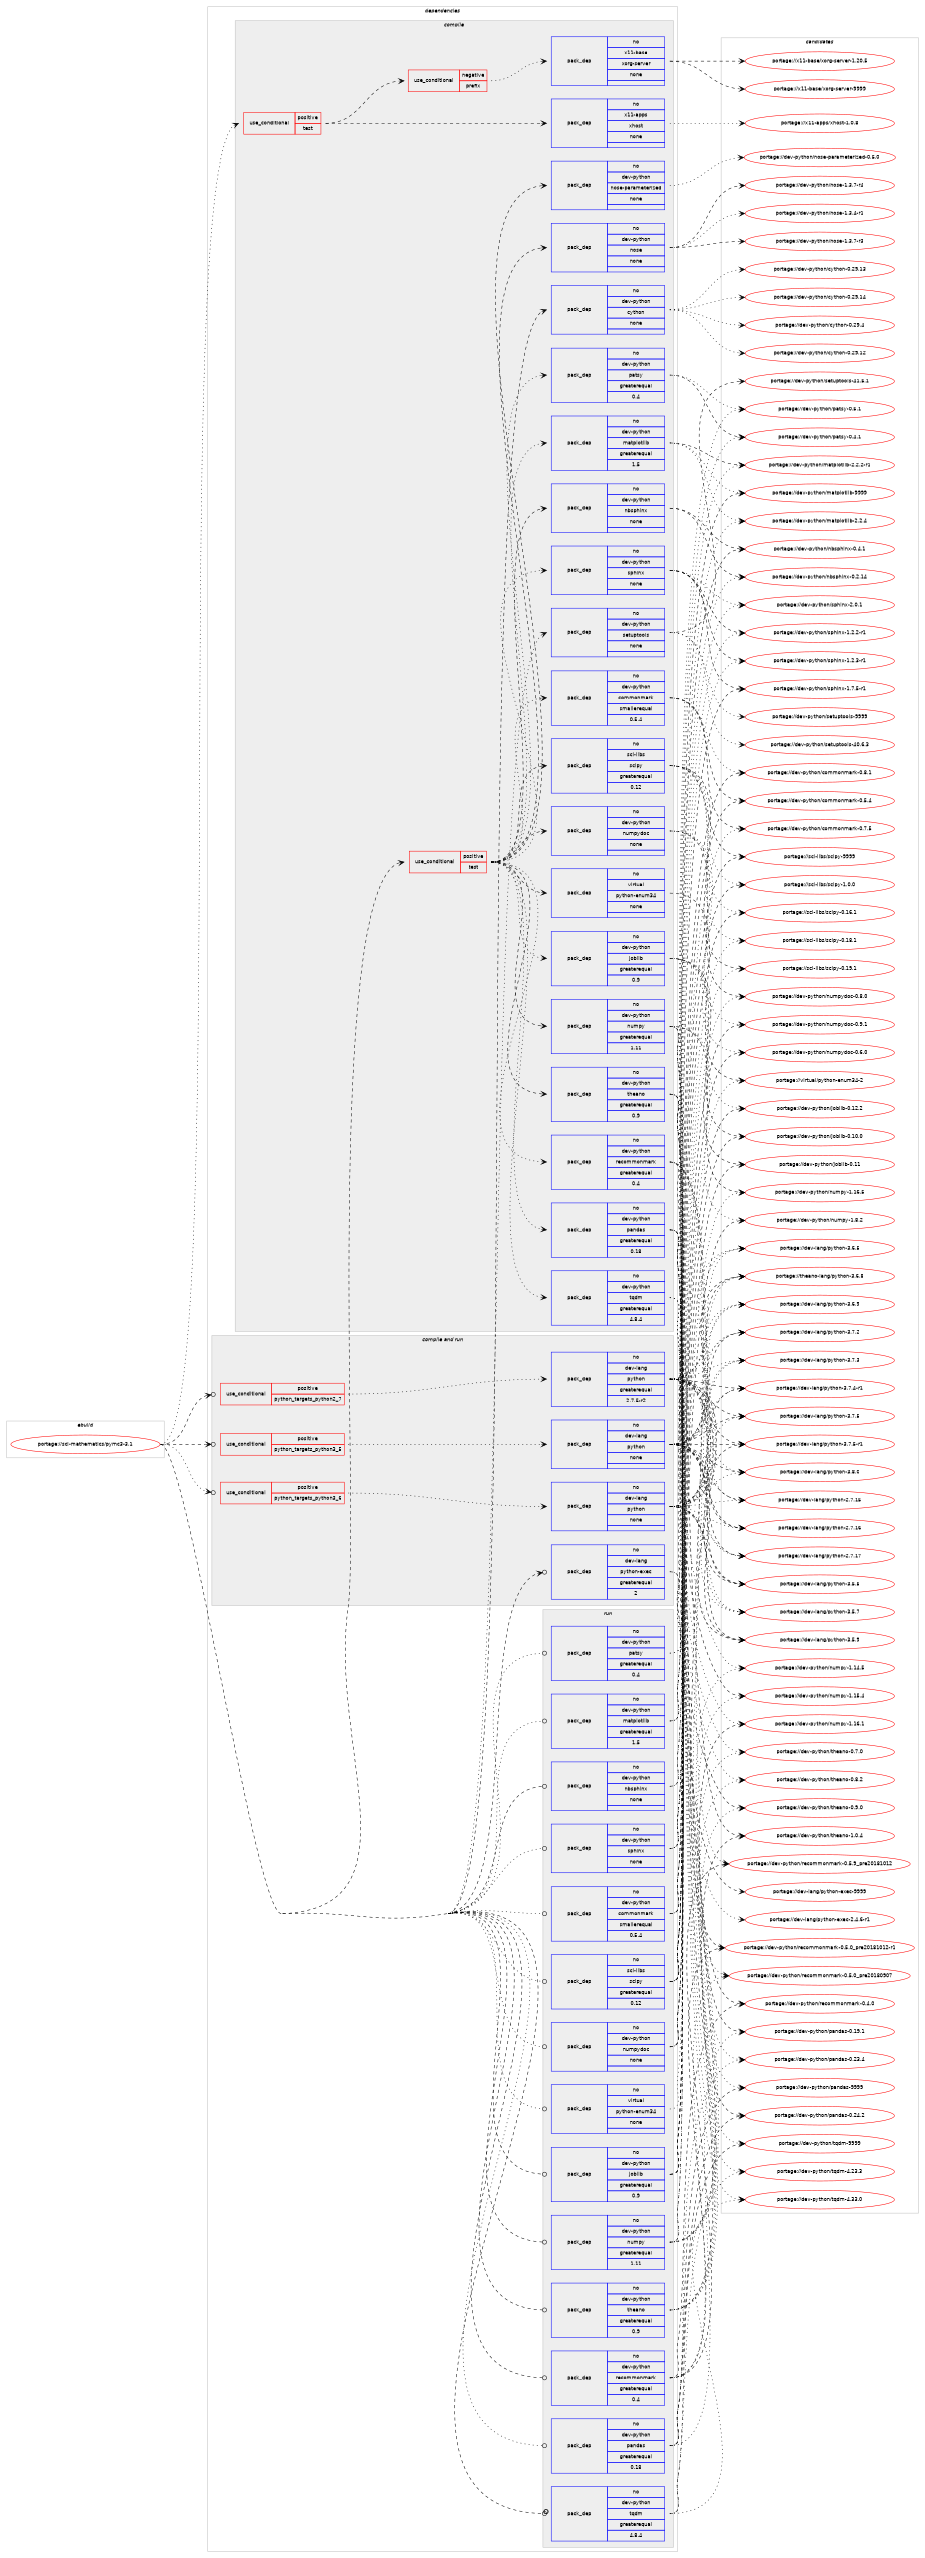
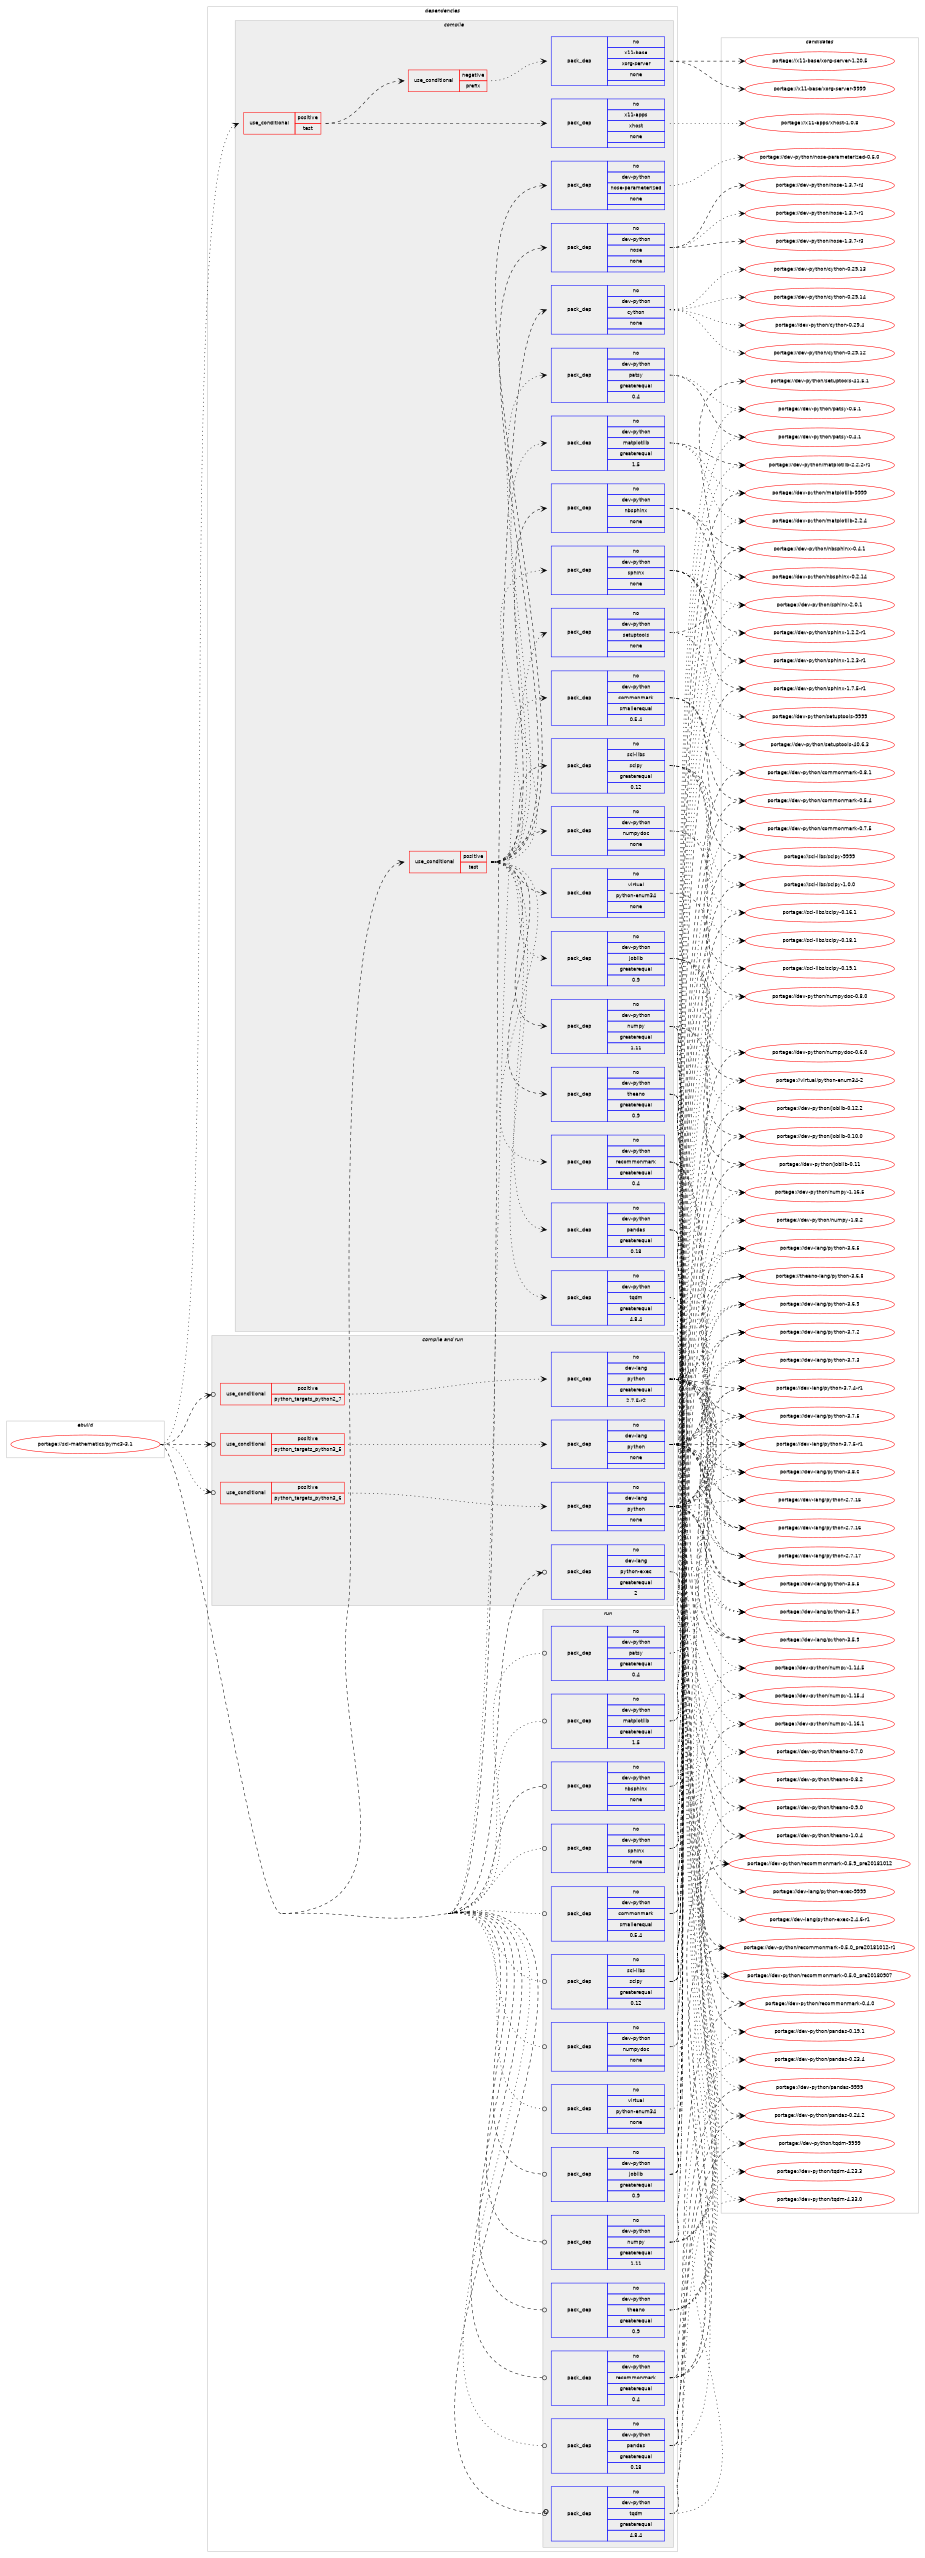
(820, 213) -> (820, 213)
(820, 1025) -> none
